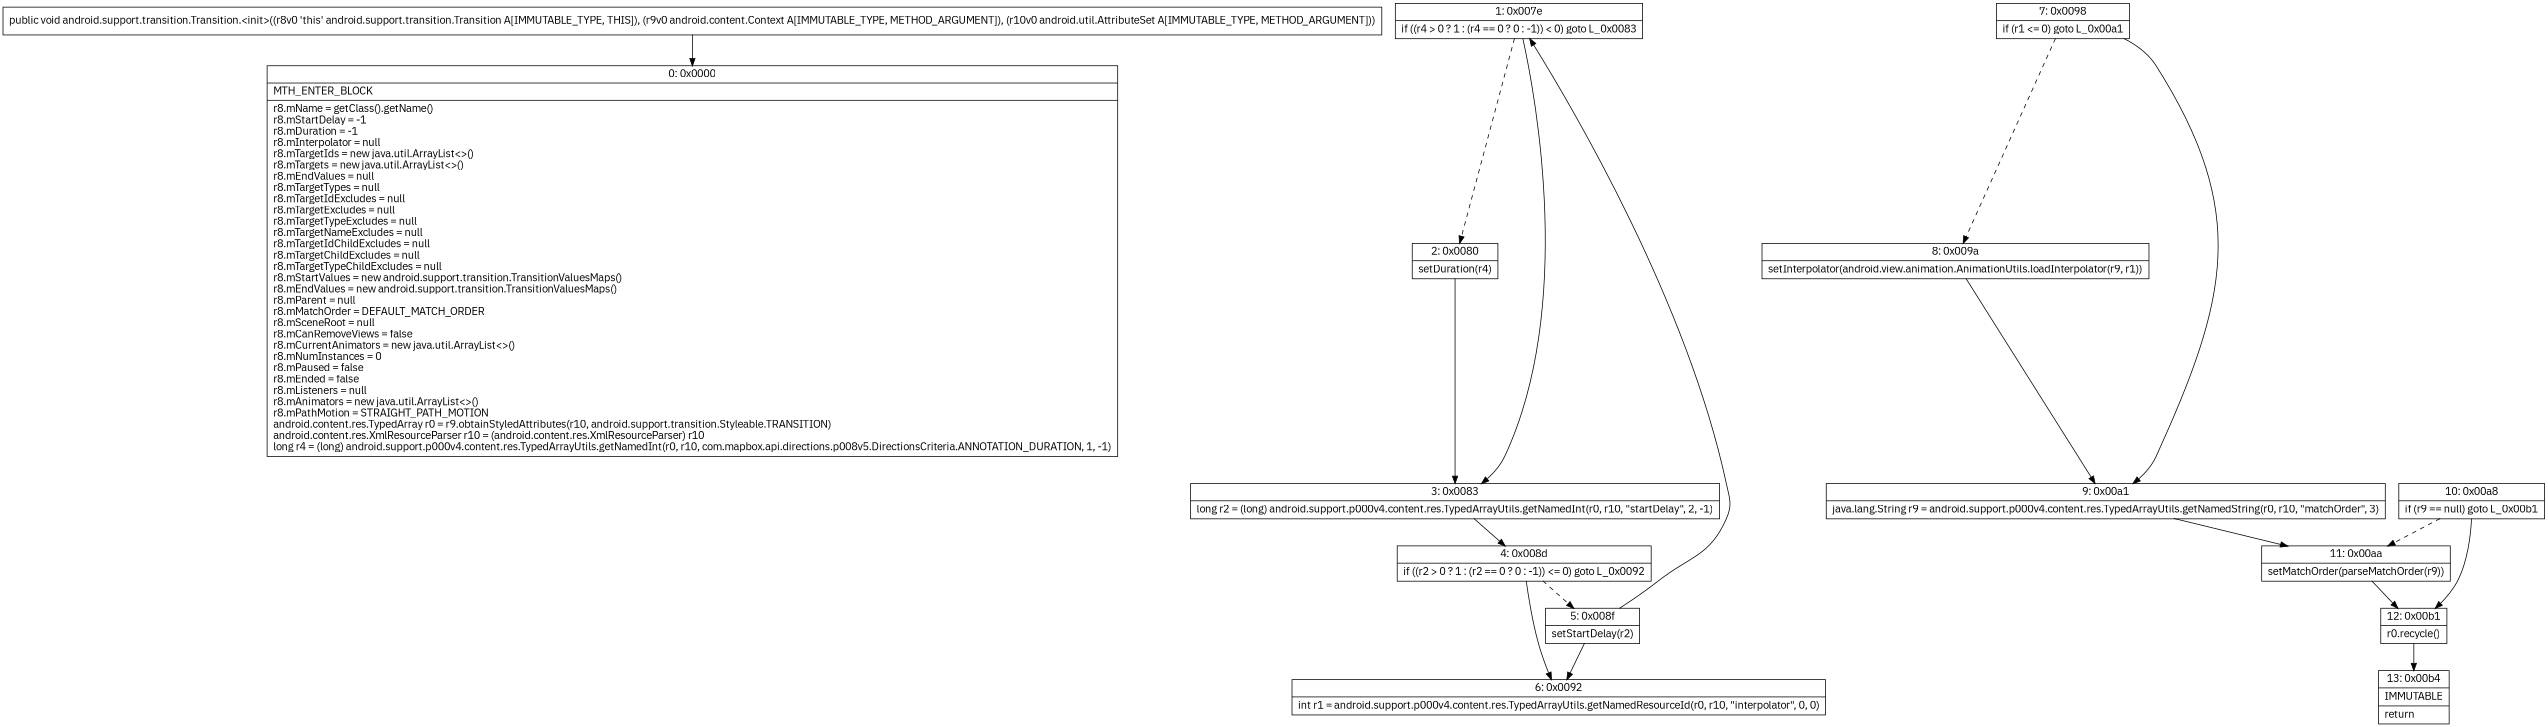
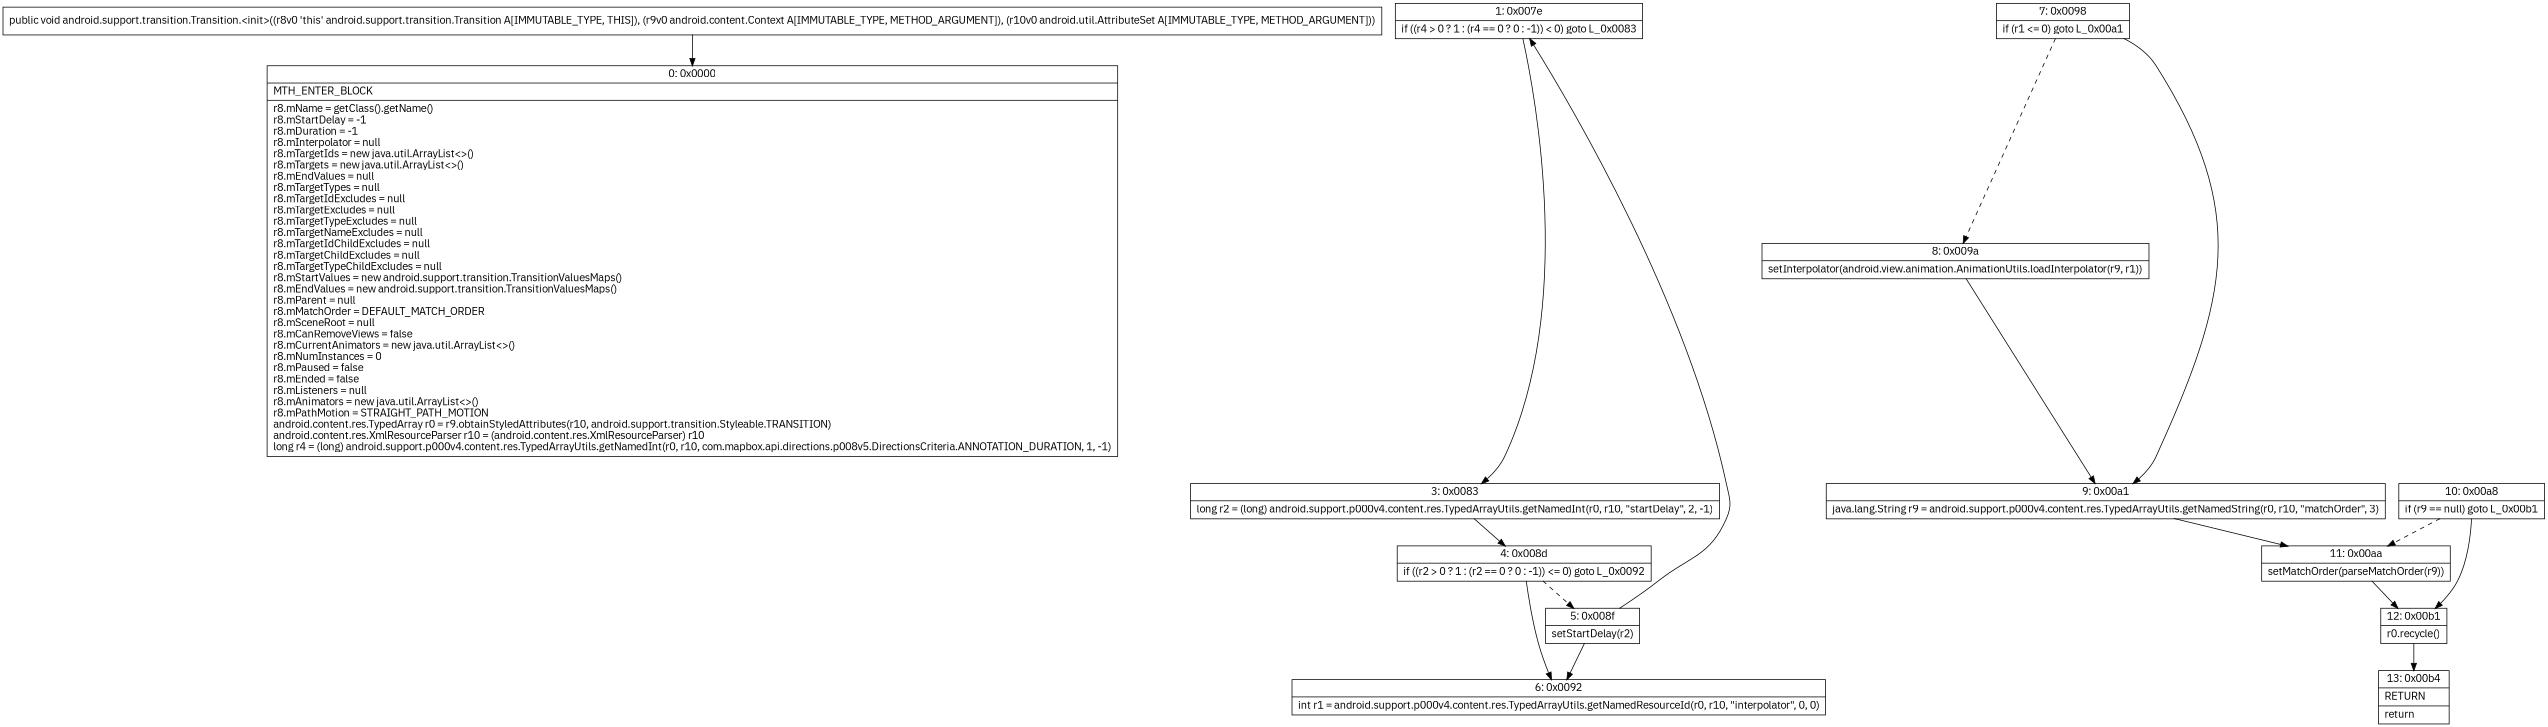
(1455, 261) -> none
(2414, 697) -> (2405, 697)
